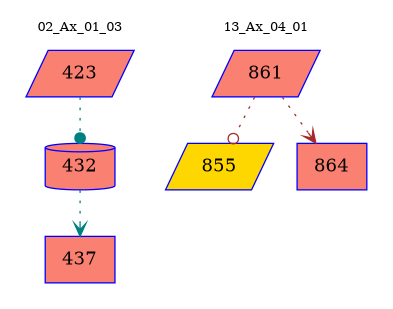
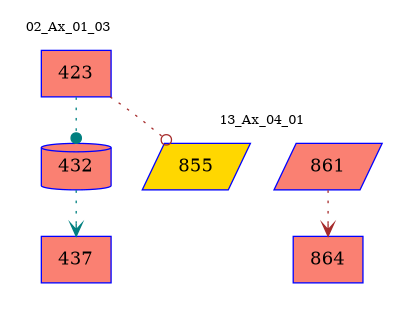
(80, 74) -> (76, 74)
(245, 116) -> (140, 119)
